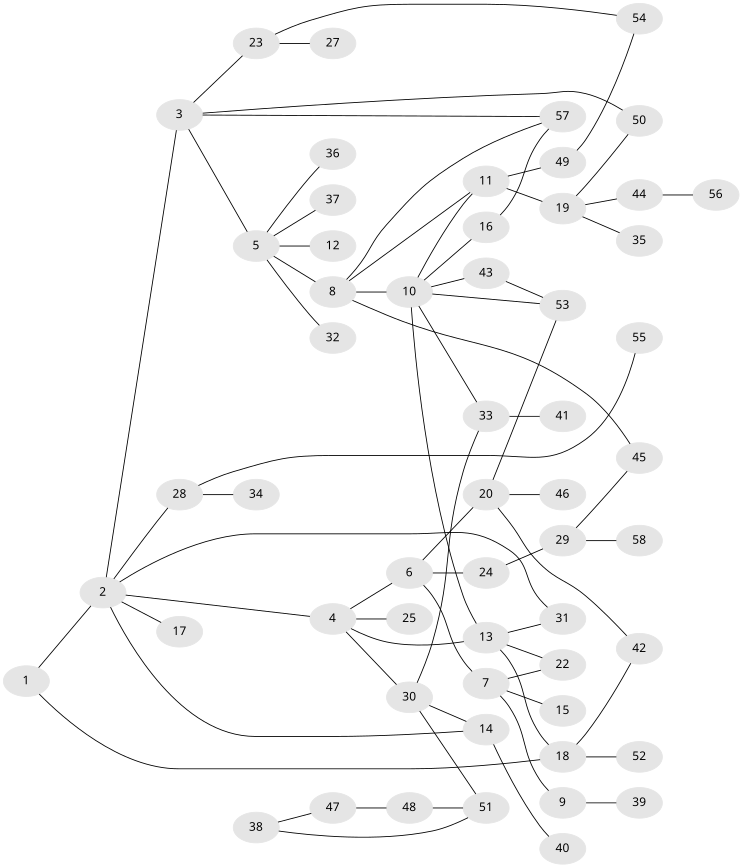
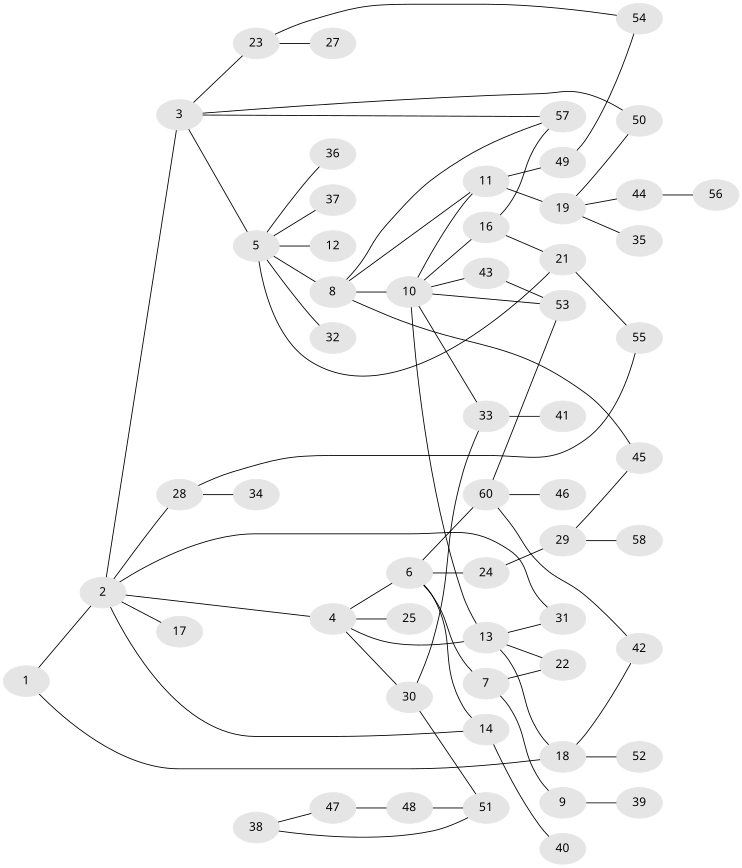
none -> (563, 260)
(486, 495) -> (486, 495)
(563, 711) -> none
(448, 713) -> (448, 651)
